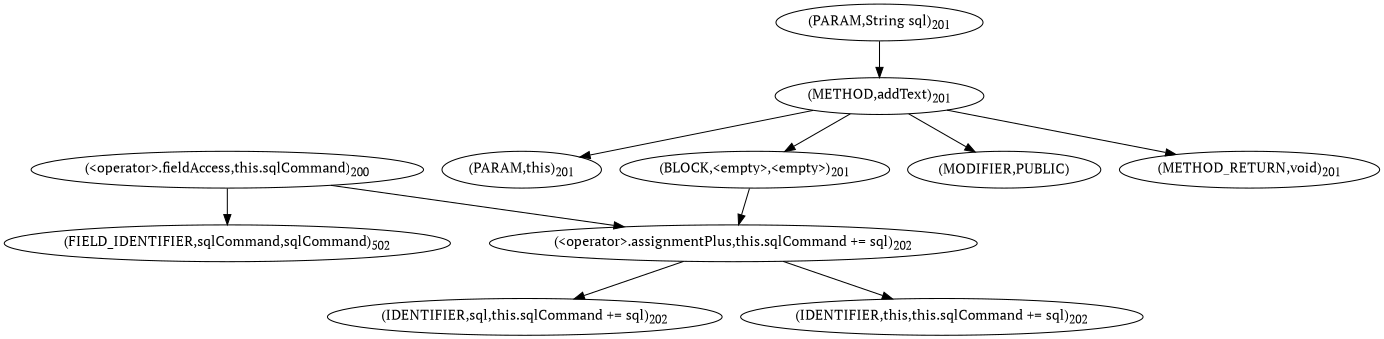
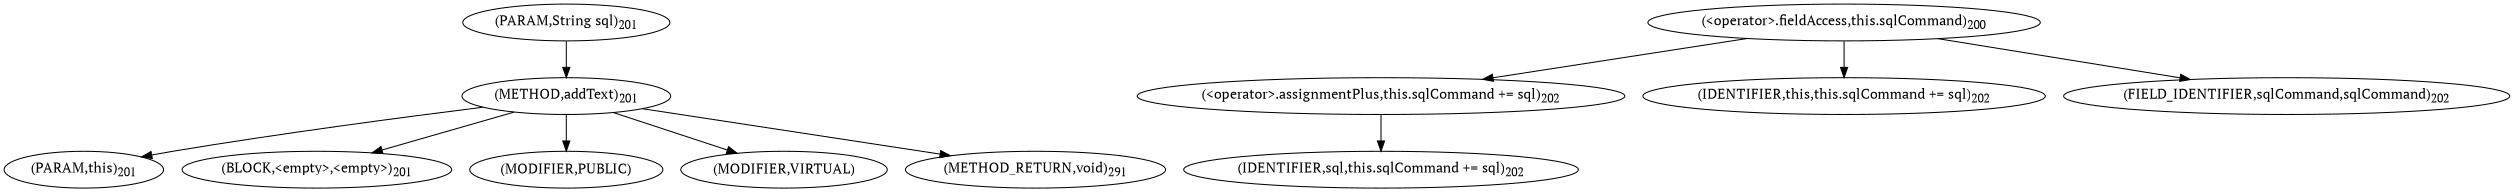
(1332, 168) -> (1118, 168)
none -> (784, 170)
(746, 202) -> none
(381, 242) -> (2441, 95)
(833, 278) -> (1844, 54)
